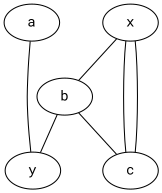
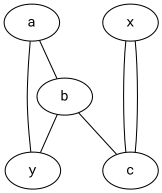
(98, 60) -> (48, 60)
